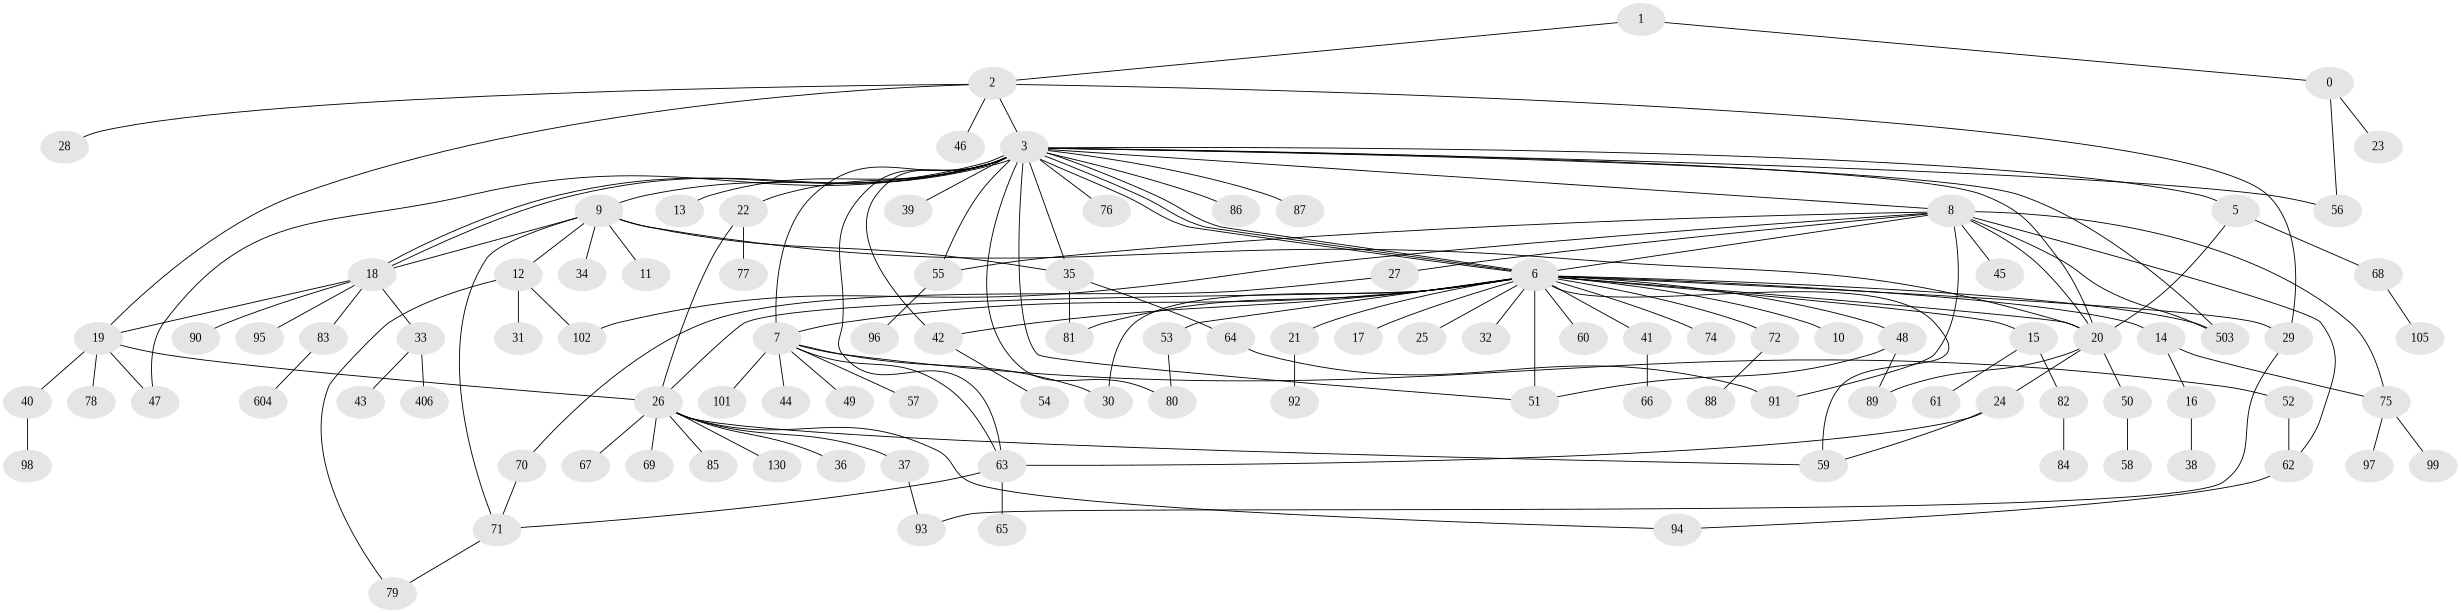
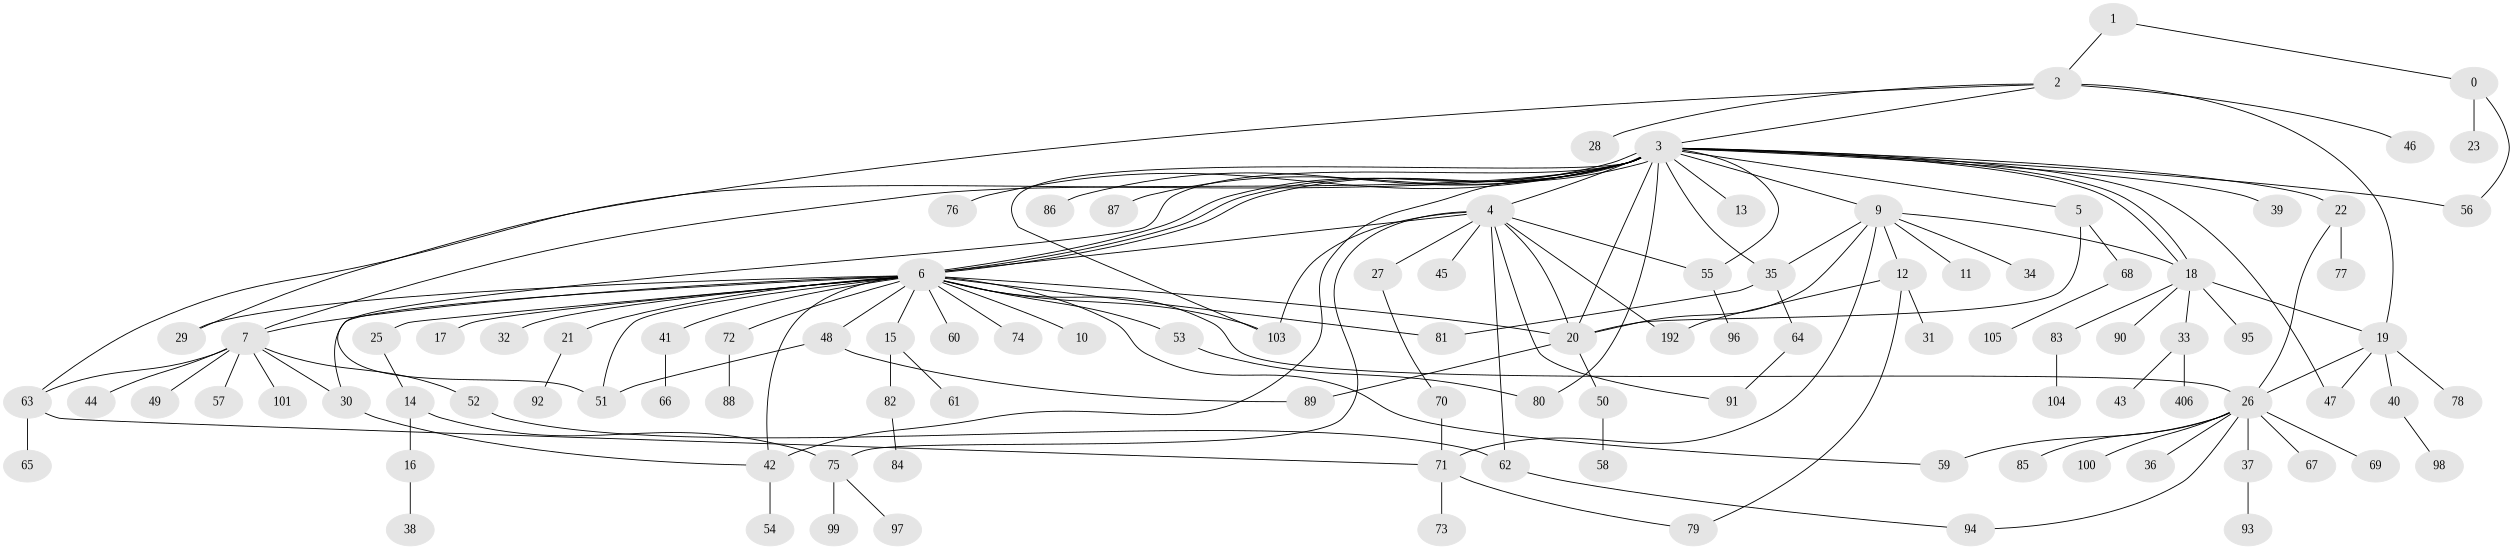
(1951, 211) -> (1490, 211)
(1852, 291) -> (392, 368)
(582, 338) -> (1670, 338)
(2225, 338) -> (1277, 338)
(263, 402) -> (2057, 402)
(2000, 402) -> none
none -> (553, 452)
(777, 466) -> (2087, 466)
(1655, 509) -> none
none -> (1442, 530)
